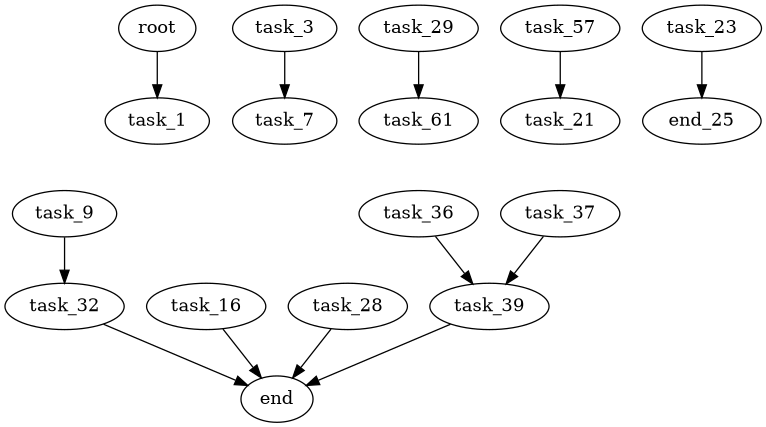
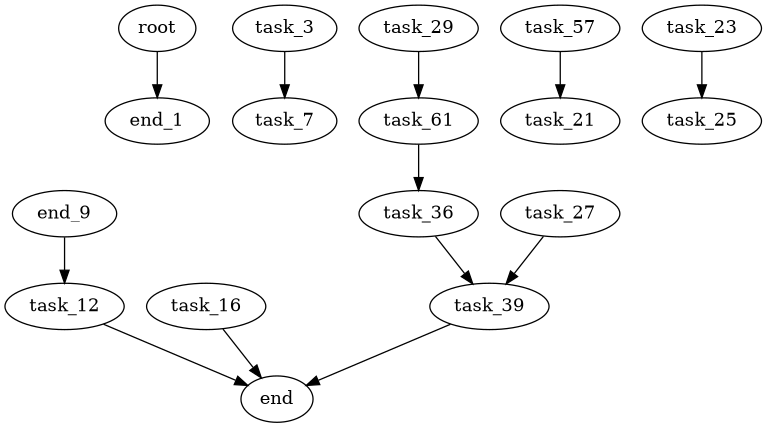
(157, 121) -> (157, 121)
(702, 121) -> (702, 121)
none -> (419, 161)
(65, 214) -> (65, 214)
(560, 214) -> (560, 214)
(65, 306) -> (65, 306)
(348, 306) -> none
